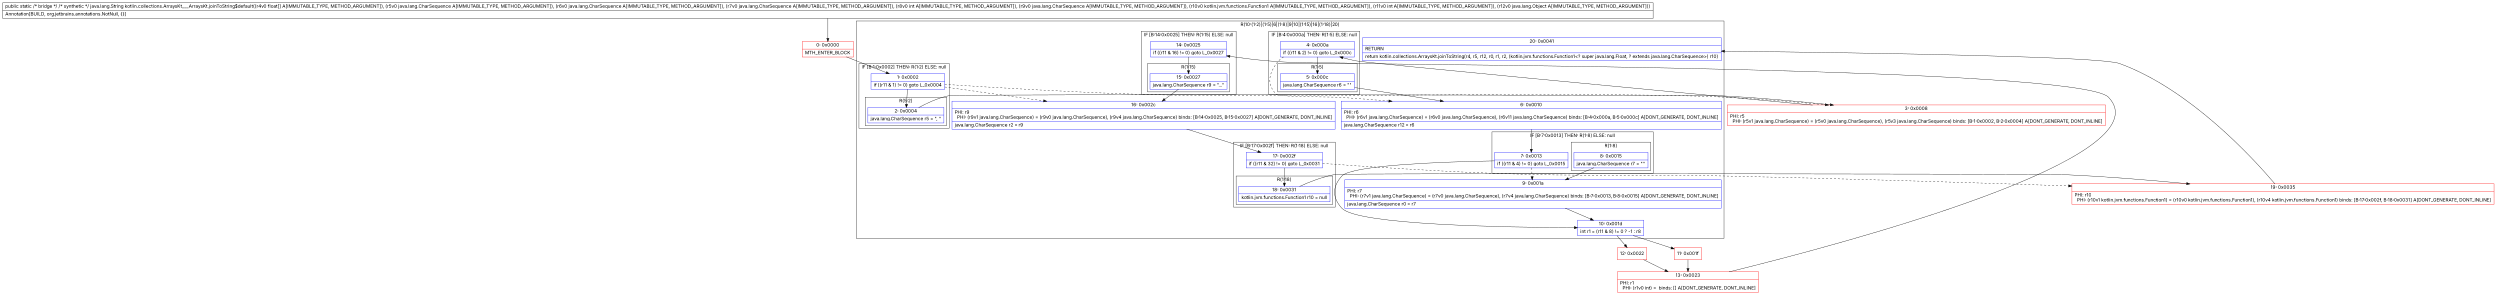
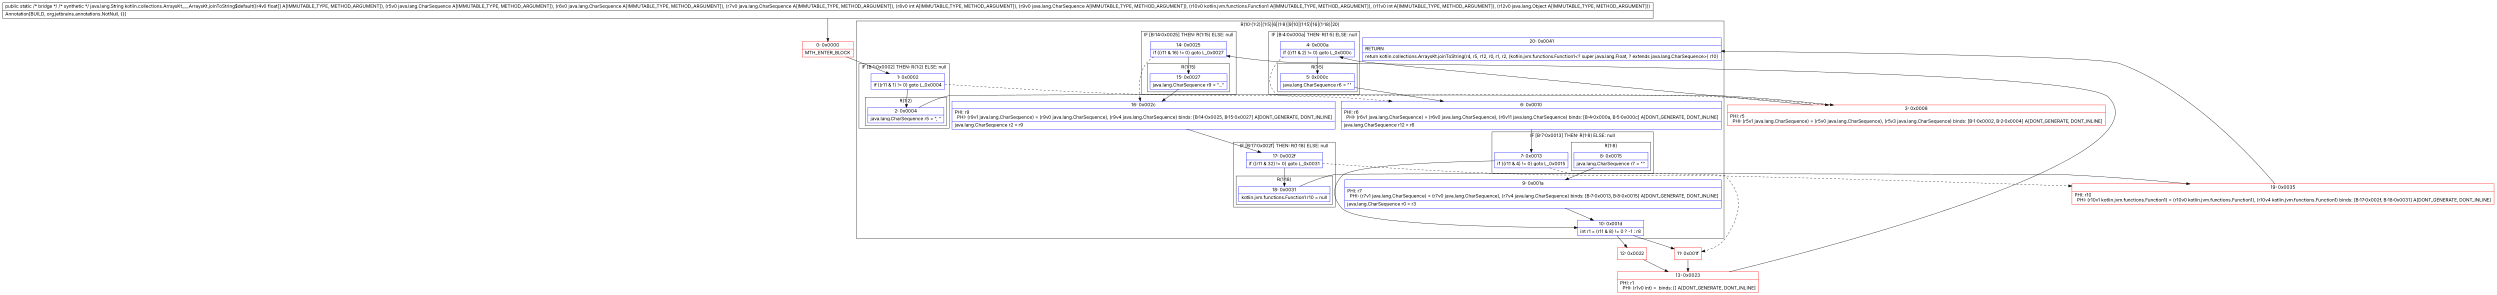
(987, 93) -> (1144, 68)
(906, 101) -> (906, 101)
(1532, 171) -> (1729, 180)
(1382, 204) -> (1382, 204)
